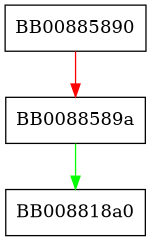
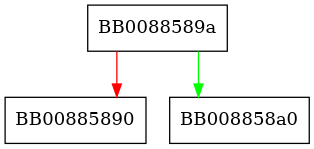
(76, 68) -> (117, 68)
(76, 213) -> (239, 120)
